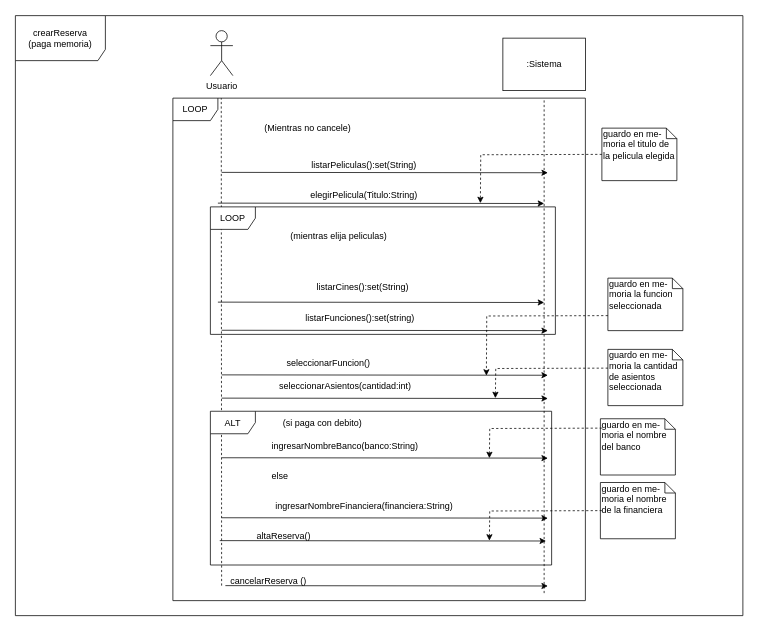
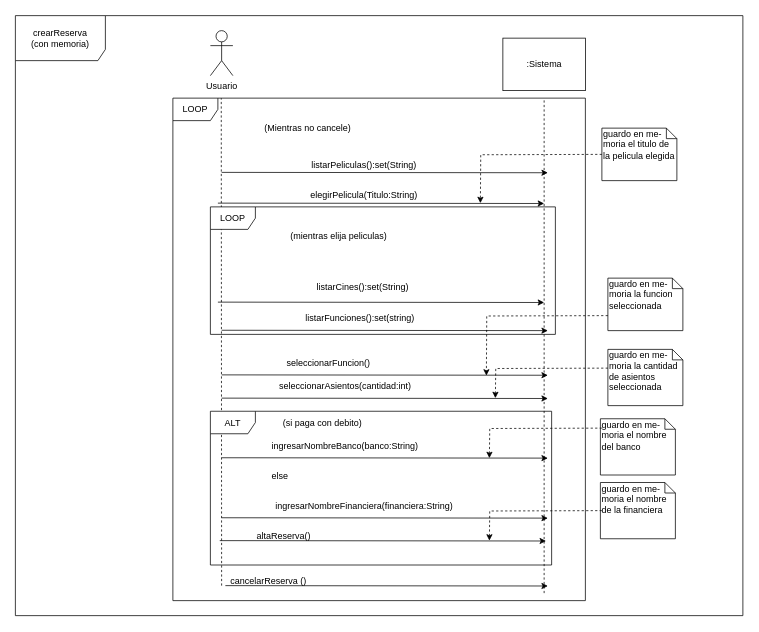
(60, 38) -> (60, 38)
